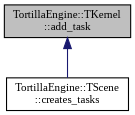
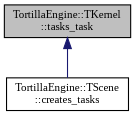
(68, 21) -> (68, 21)
